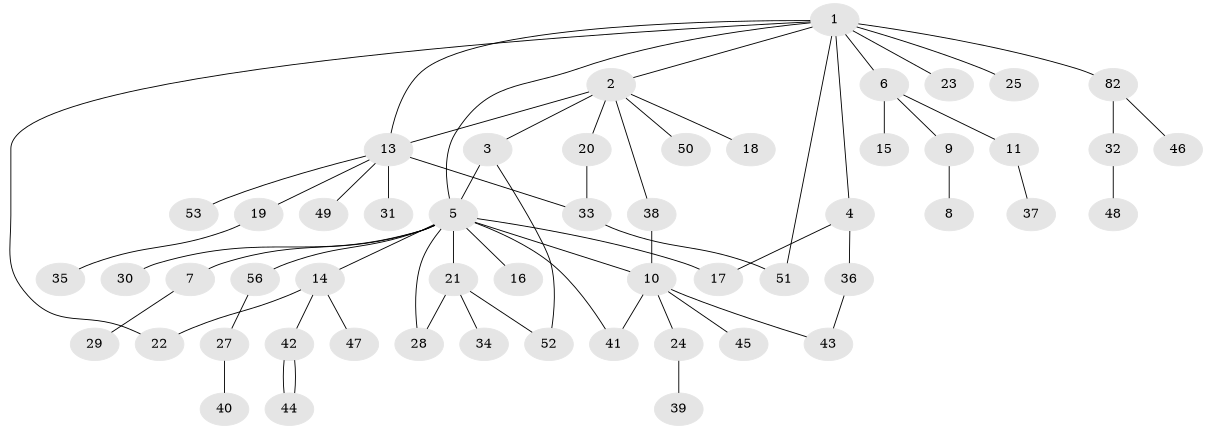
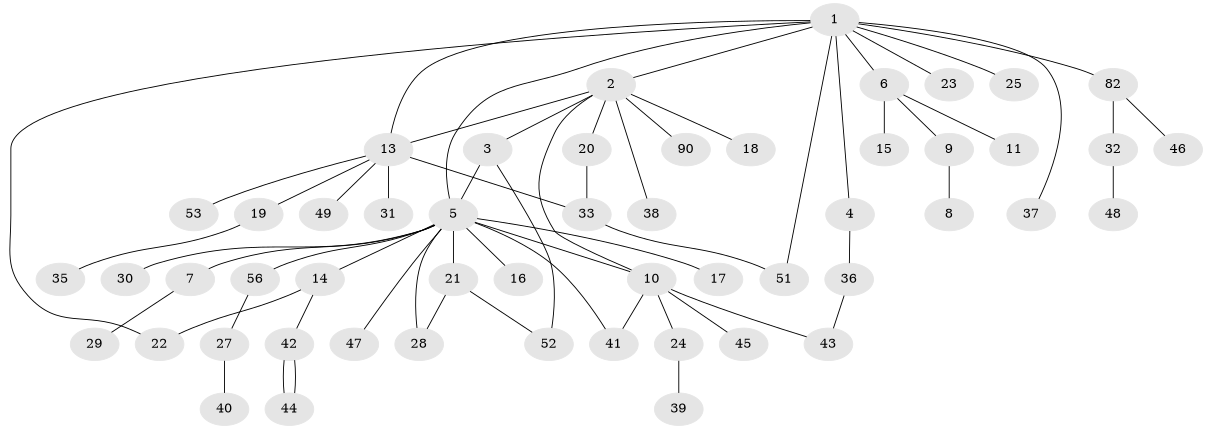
(686, 150) -> (686, 150)
(1023, 182) -> (1043, 66)
(652, 247) -> (539, 192)
(784, 247) -> none
(337, 312) -> (401, 278)
(484, 344) -> none
